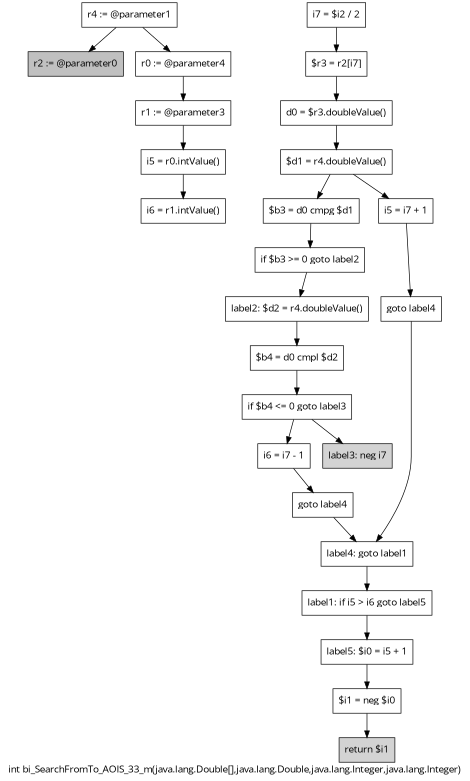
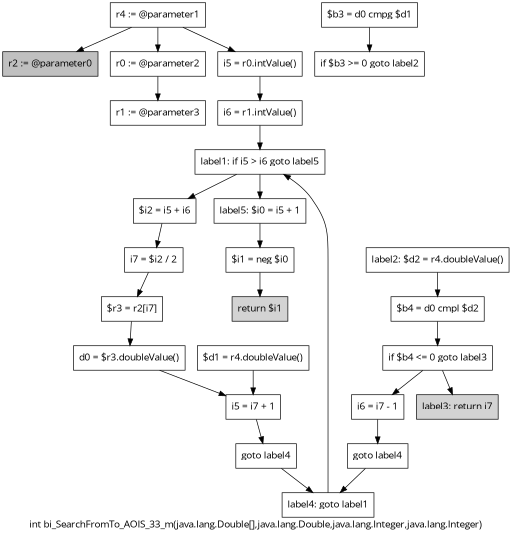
(183, 64) -> (158, 64)
(183, 134) -> (206, 38)
none -> (260, 134)
(336, 134) -> (190, 382)
(325, 184) -> none
none -> (165, 211)
(304, 281) -> none
(357, 456) -> (457, 407)
